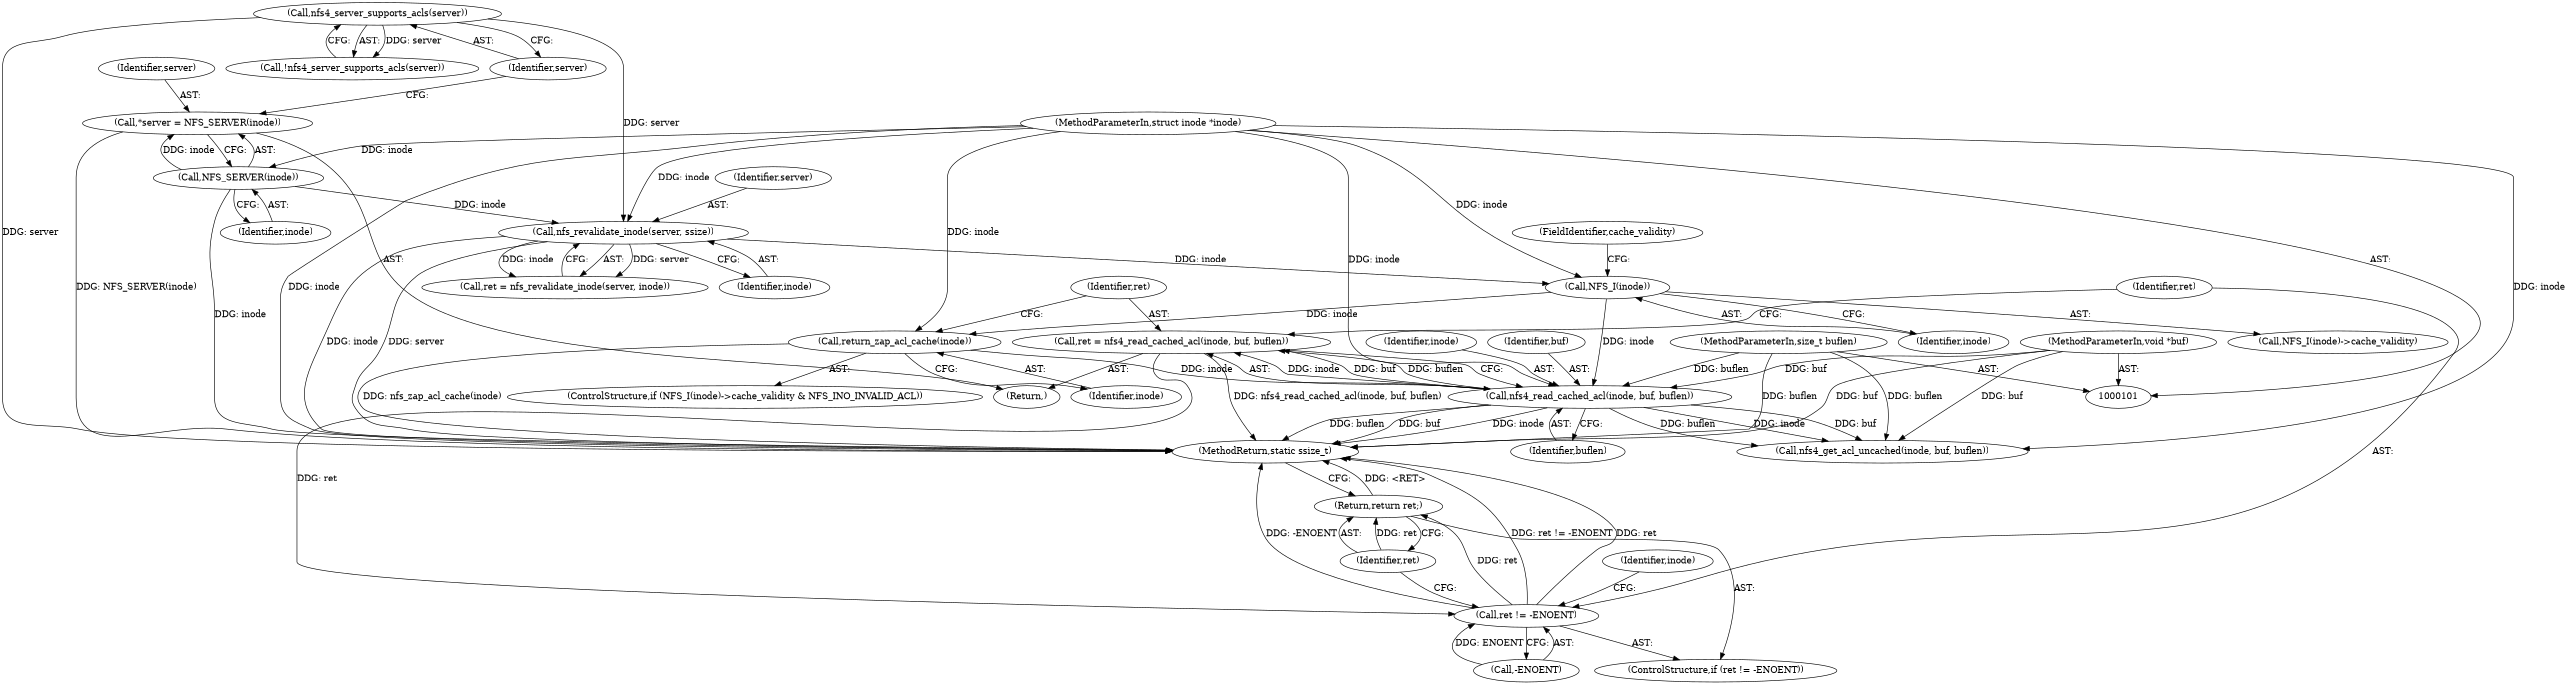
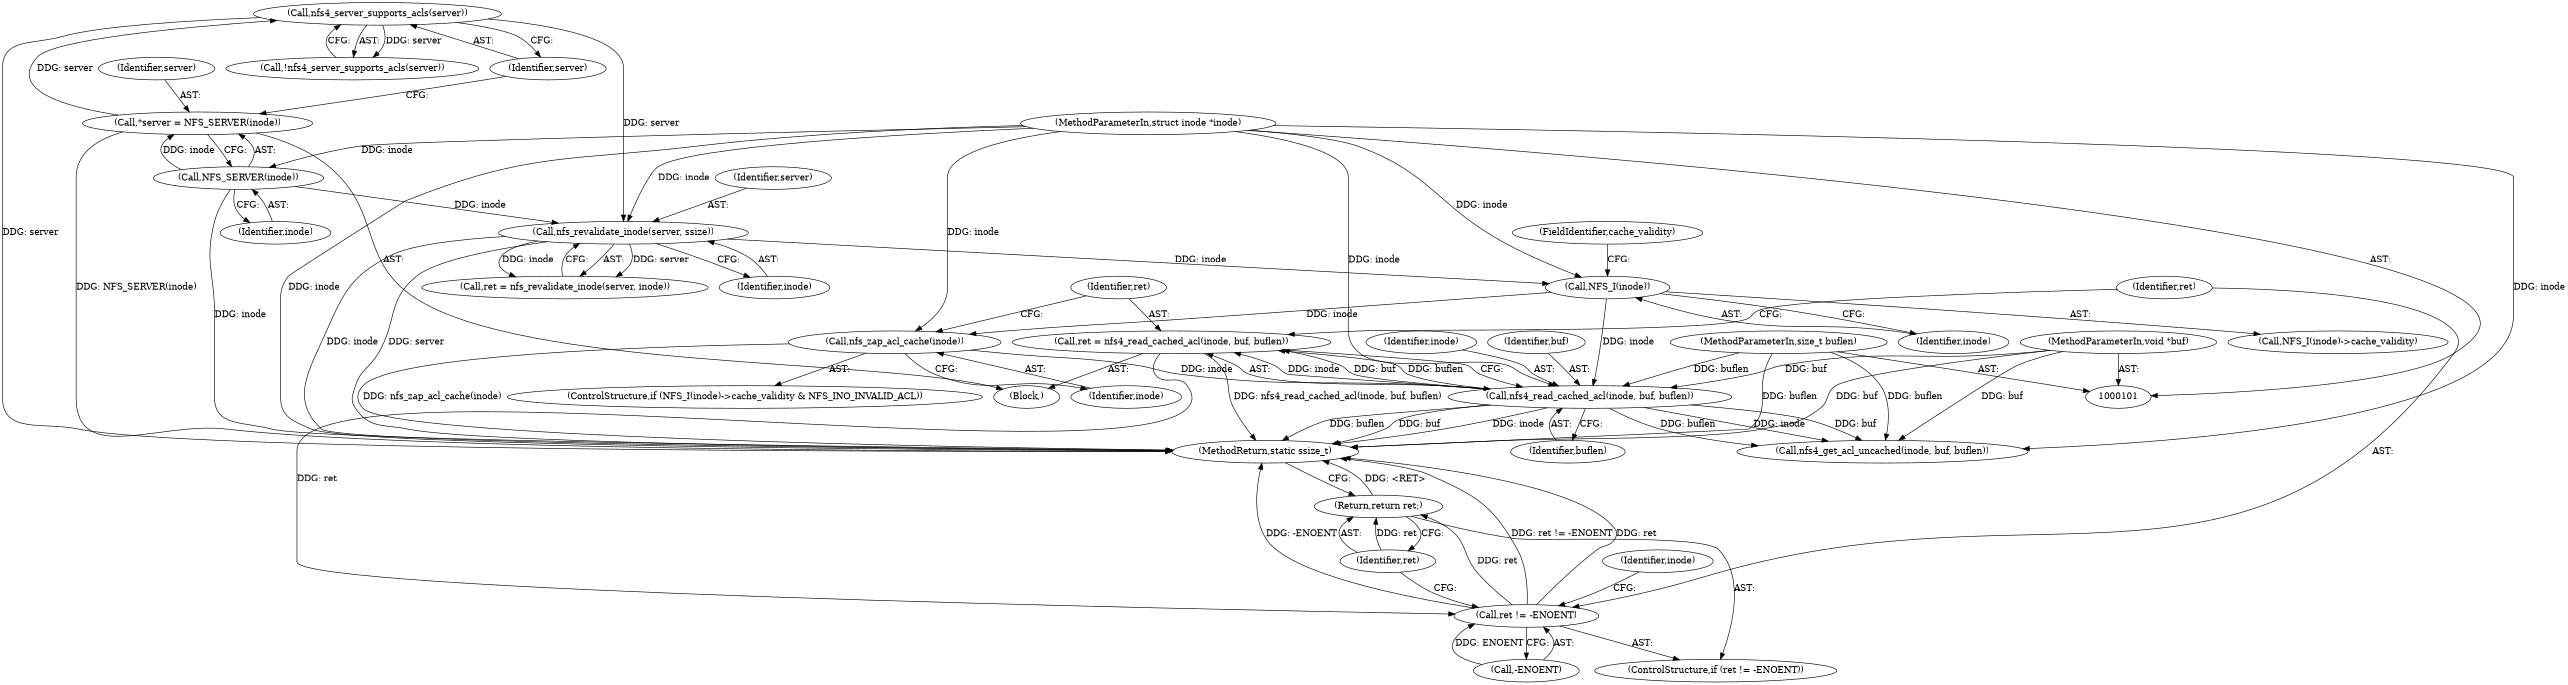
none -> (92, 40)
(895, 342) -> (895, 342)
(1027, 397) -> (1027, 397)
